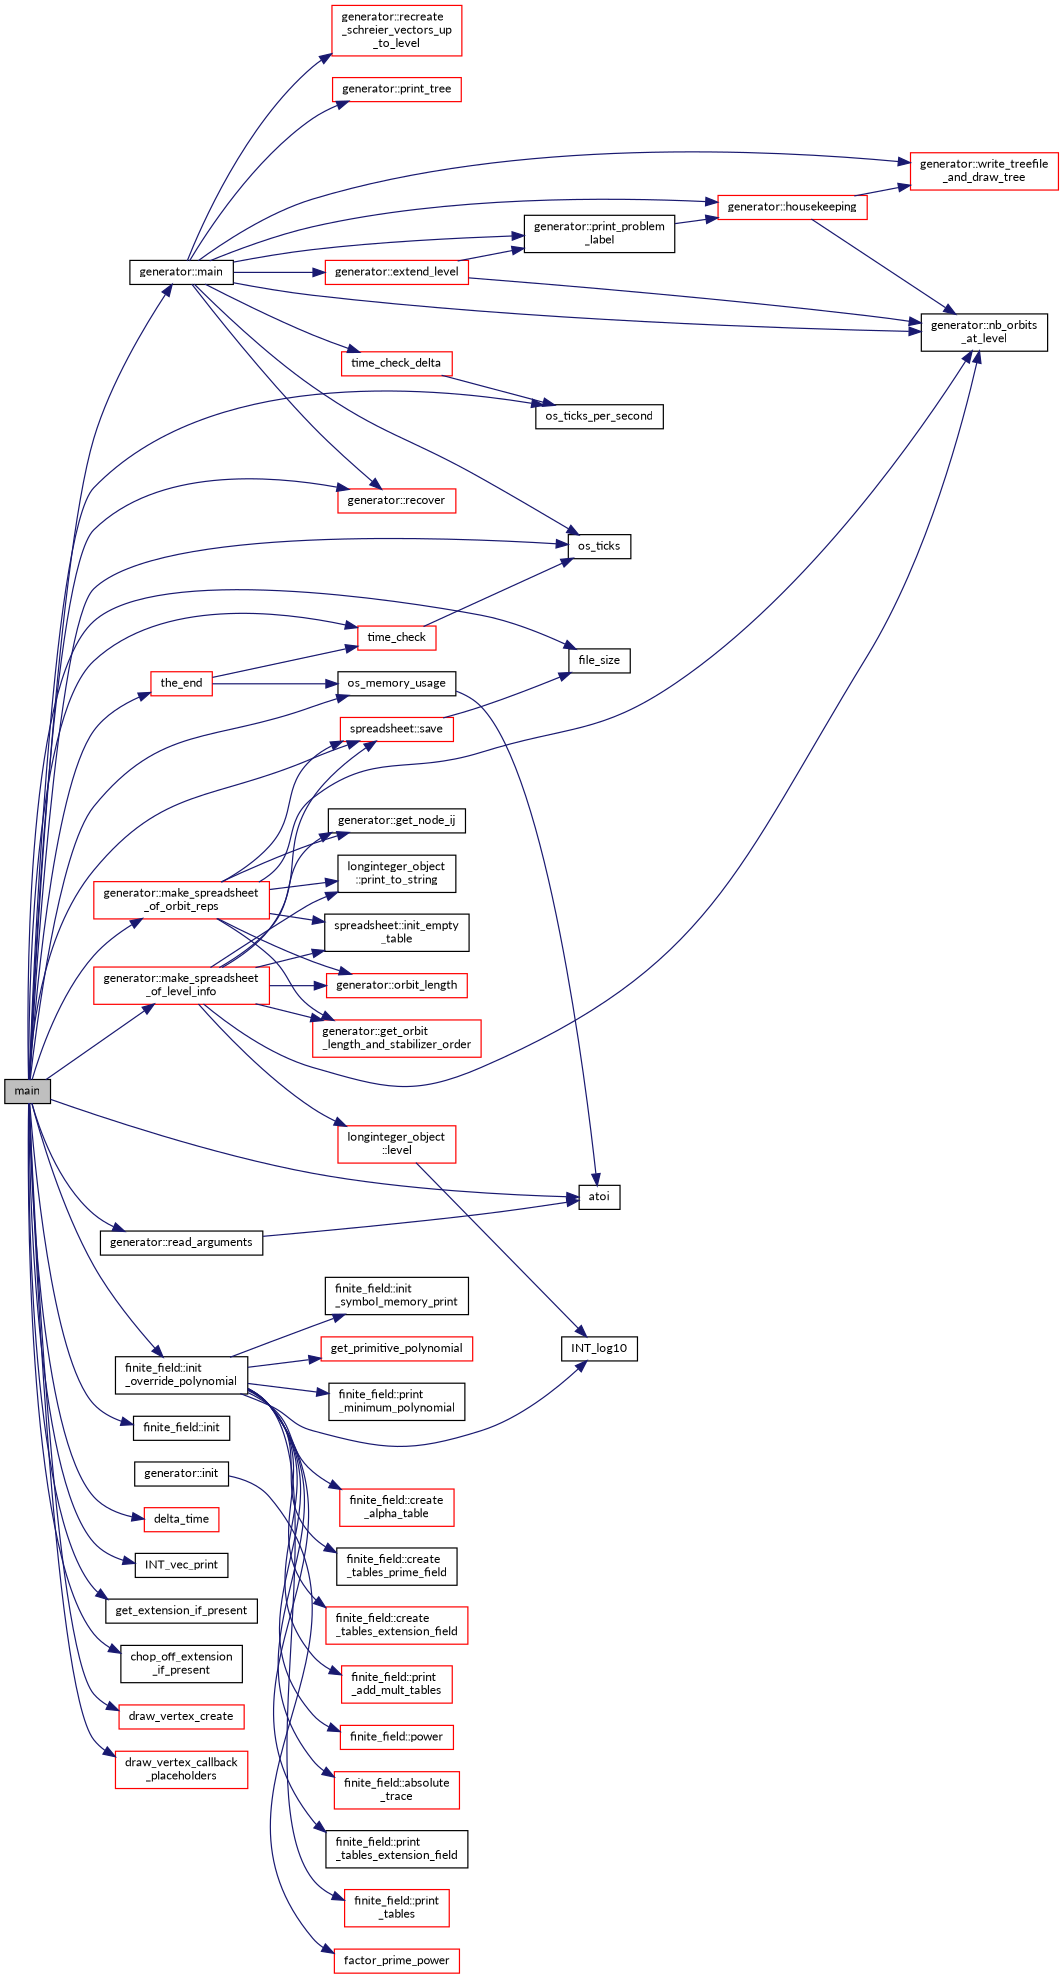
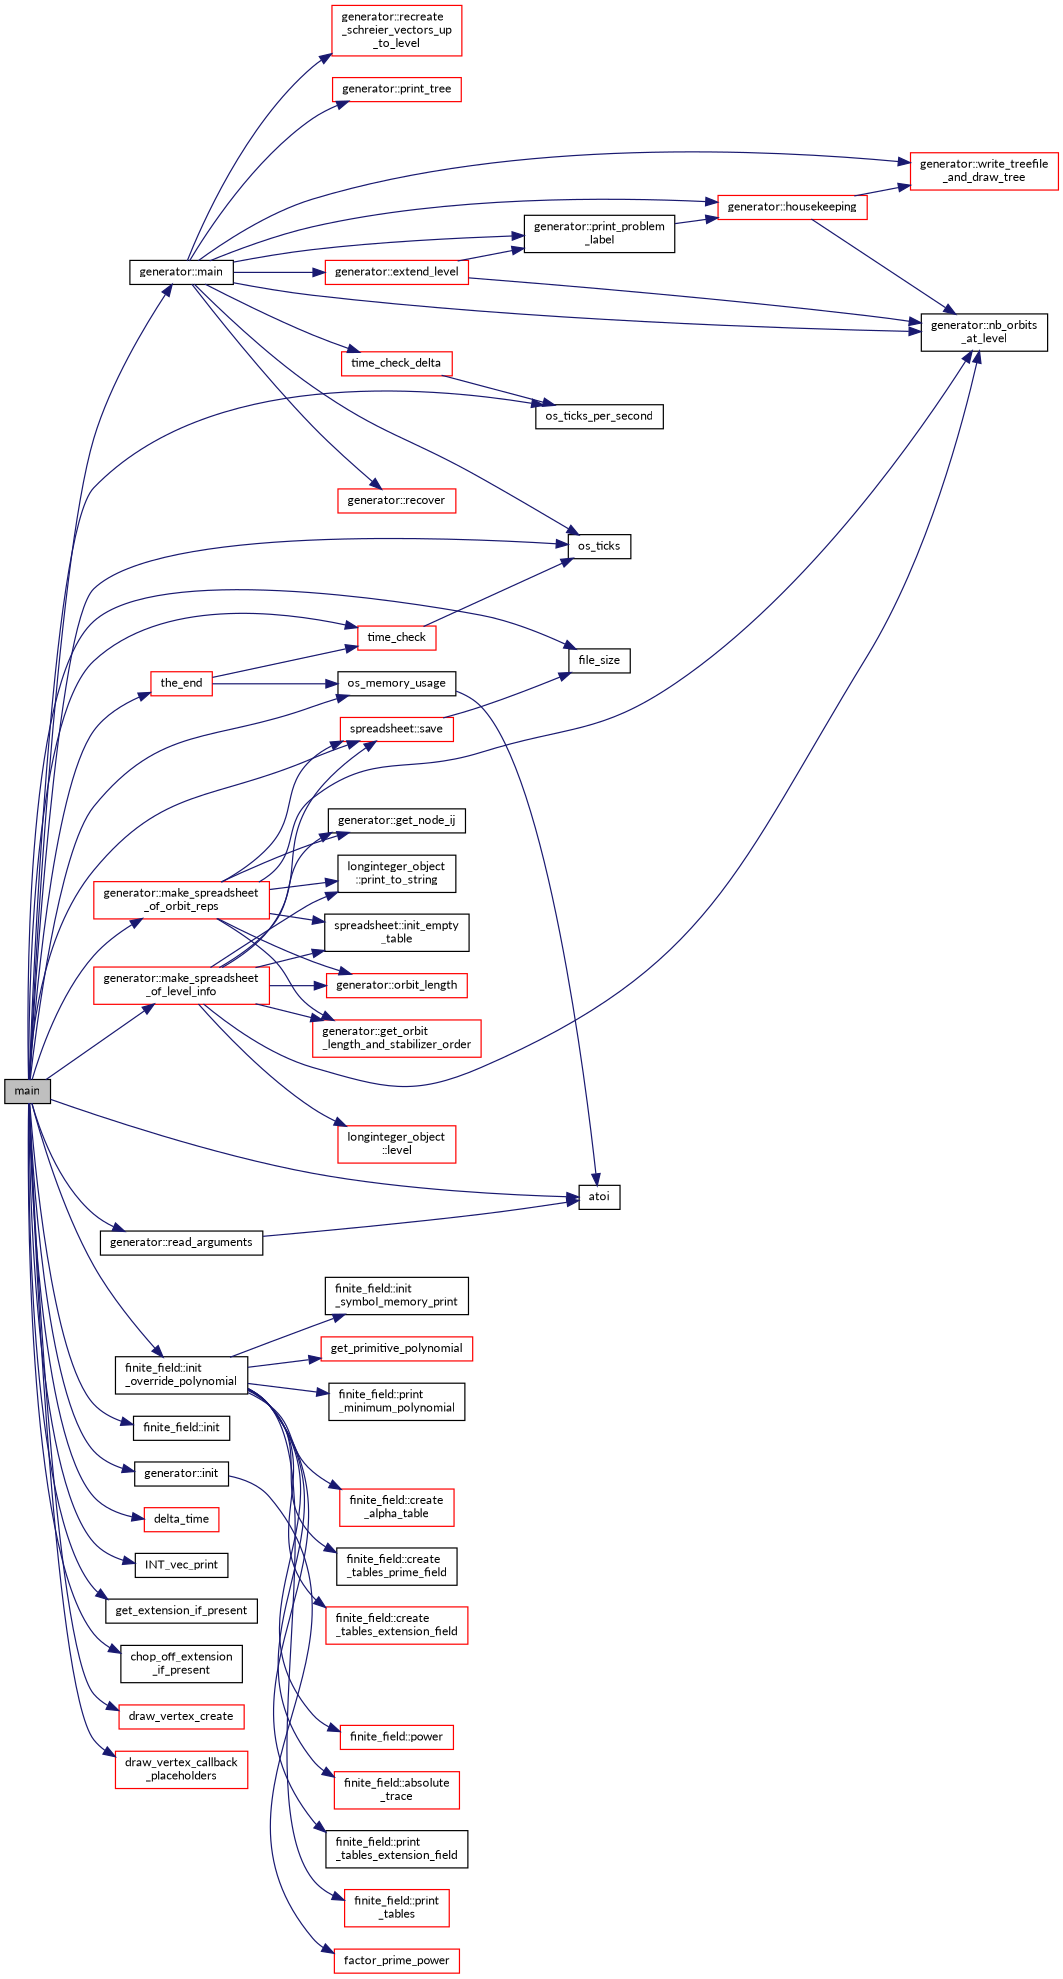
(77, 575) -> (56, 1346)
(600, 1349) -> none
(397, 1684) -> none
